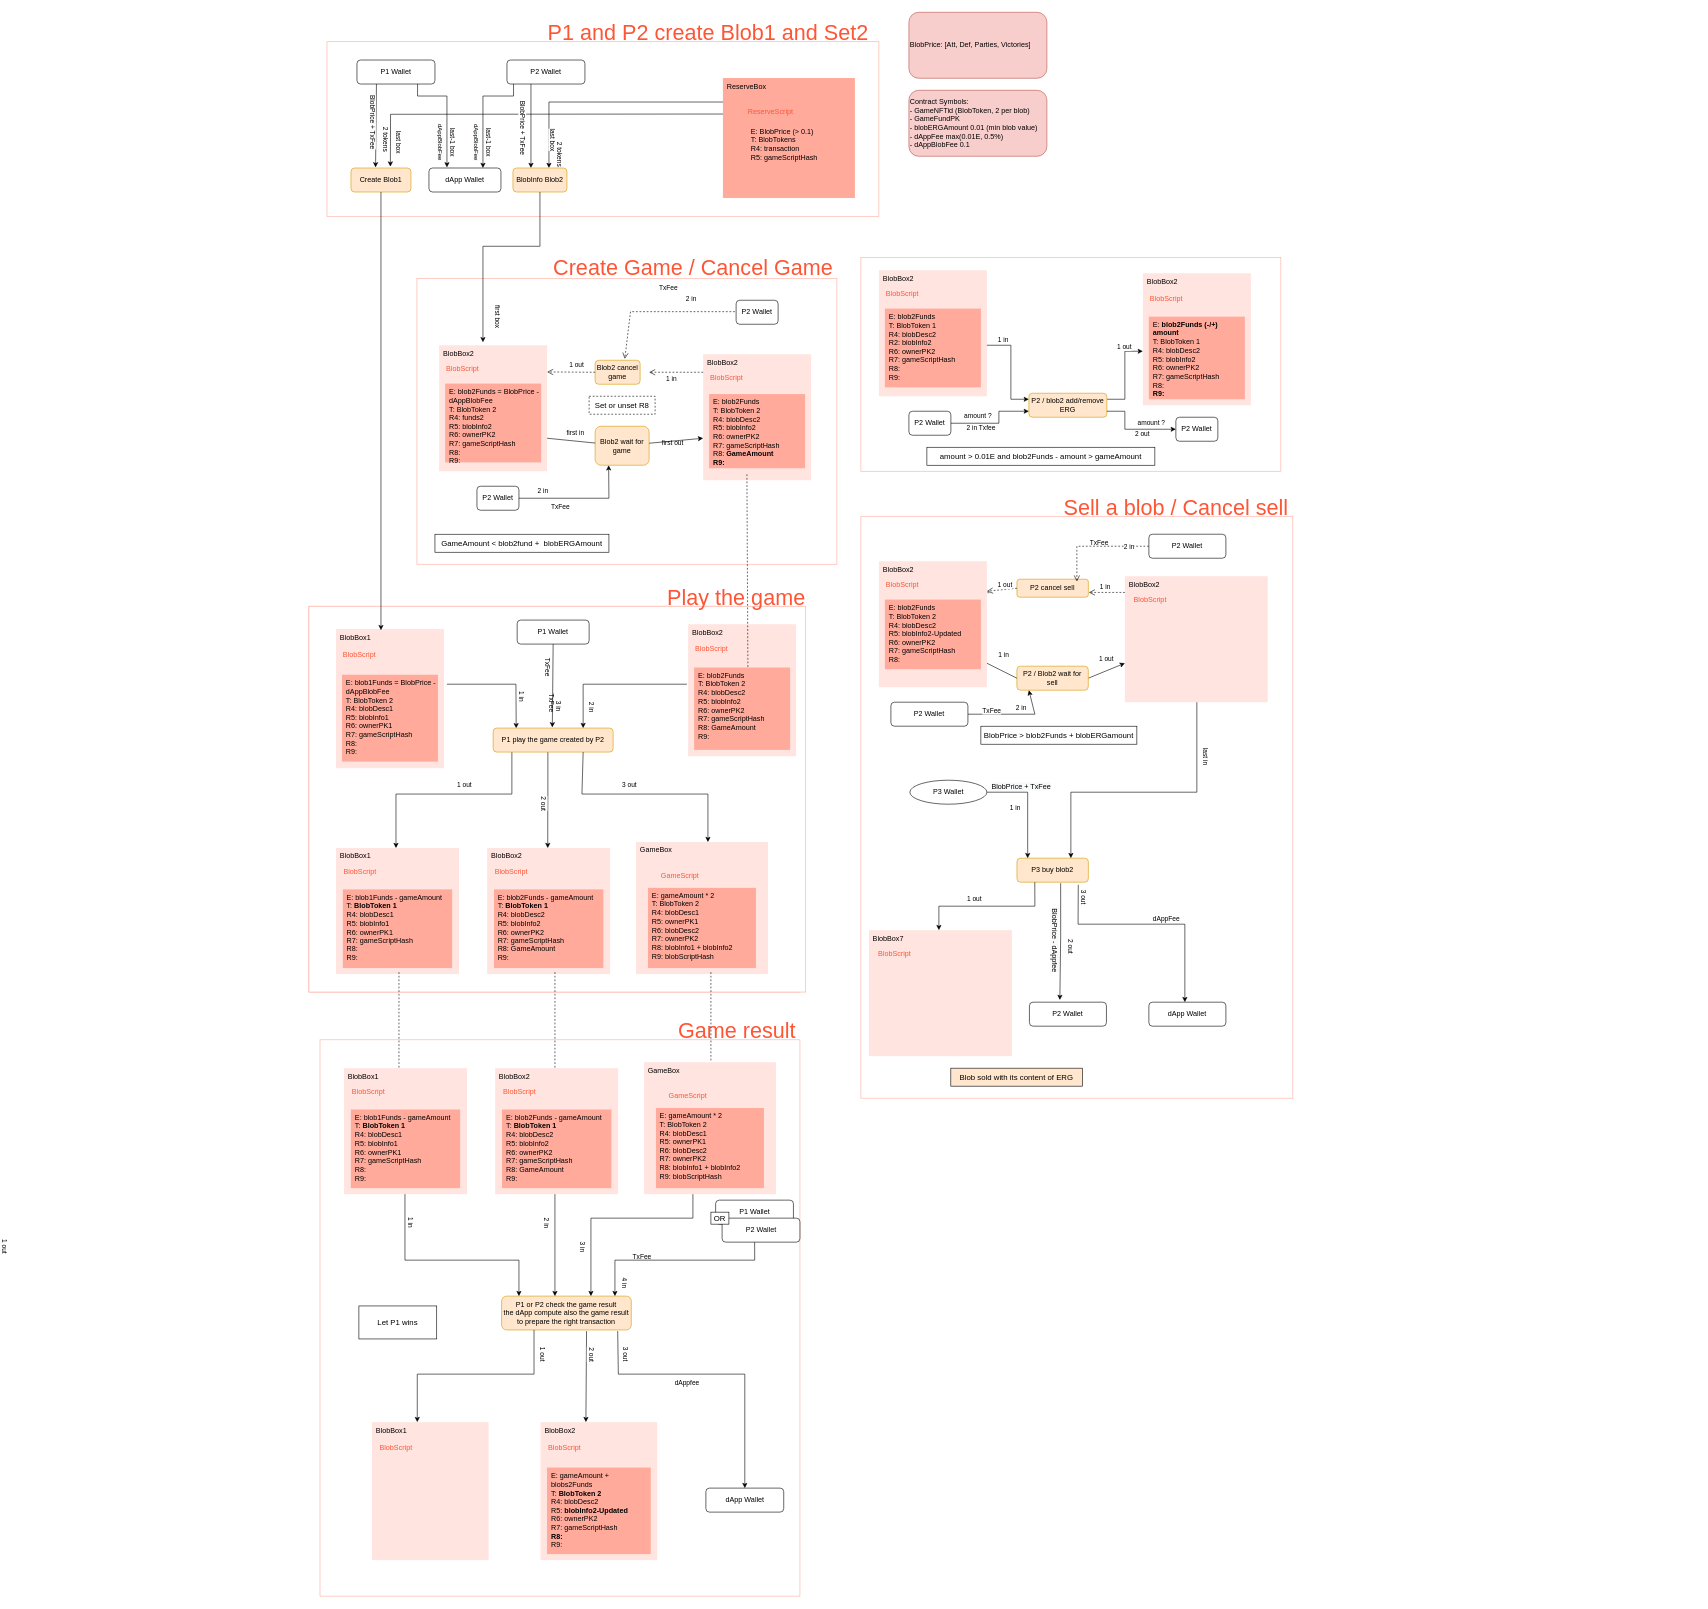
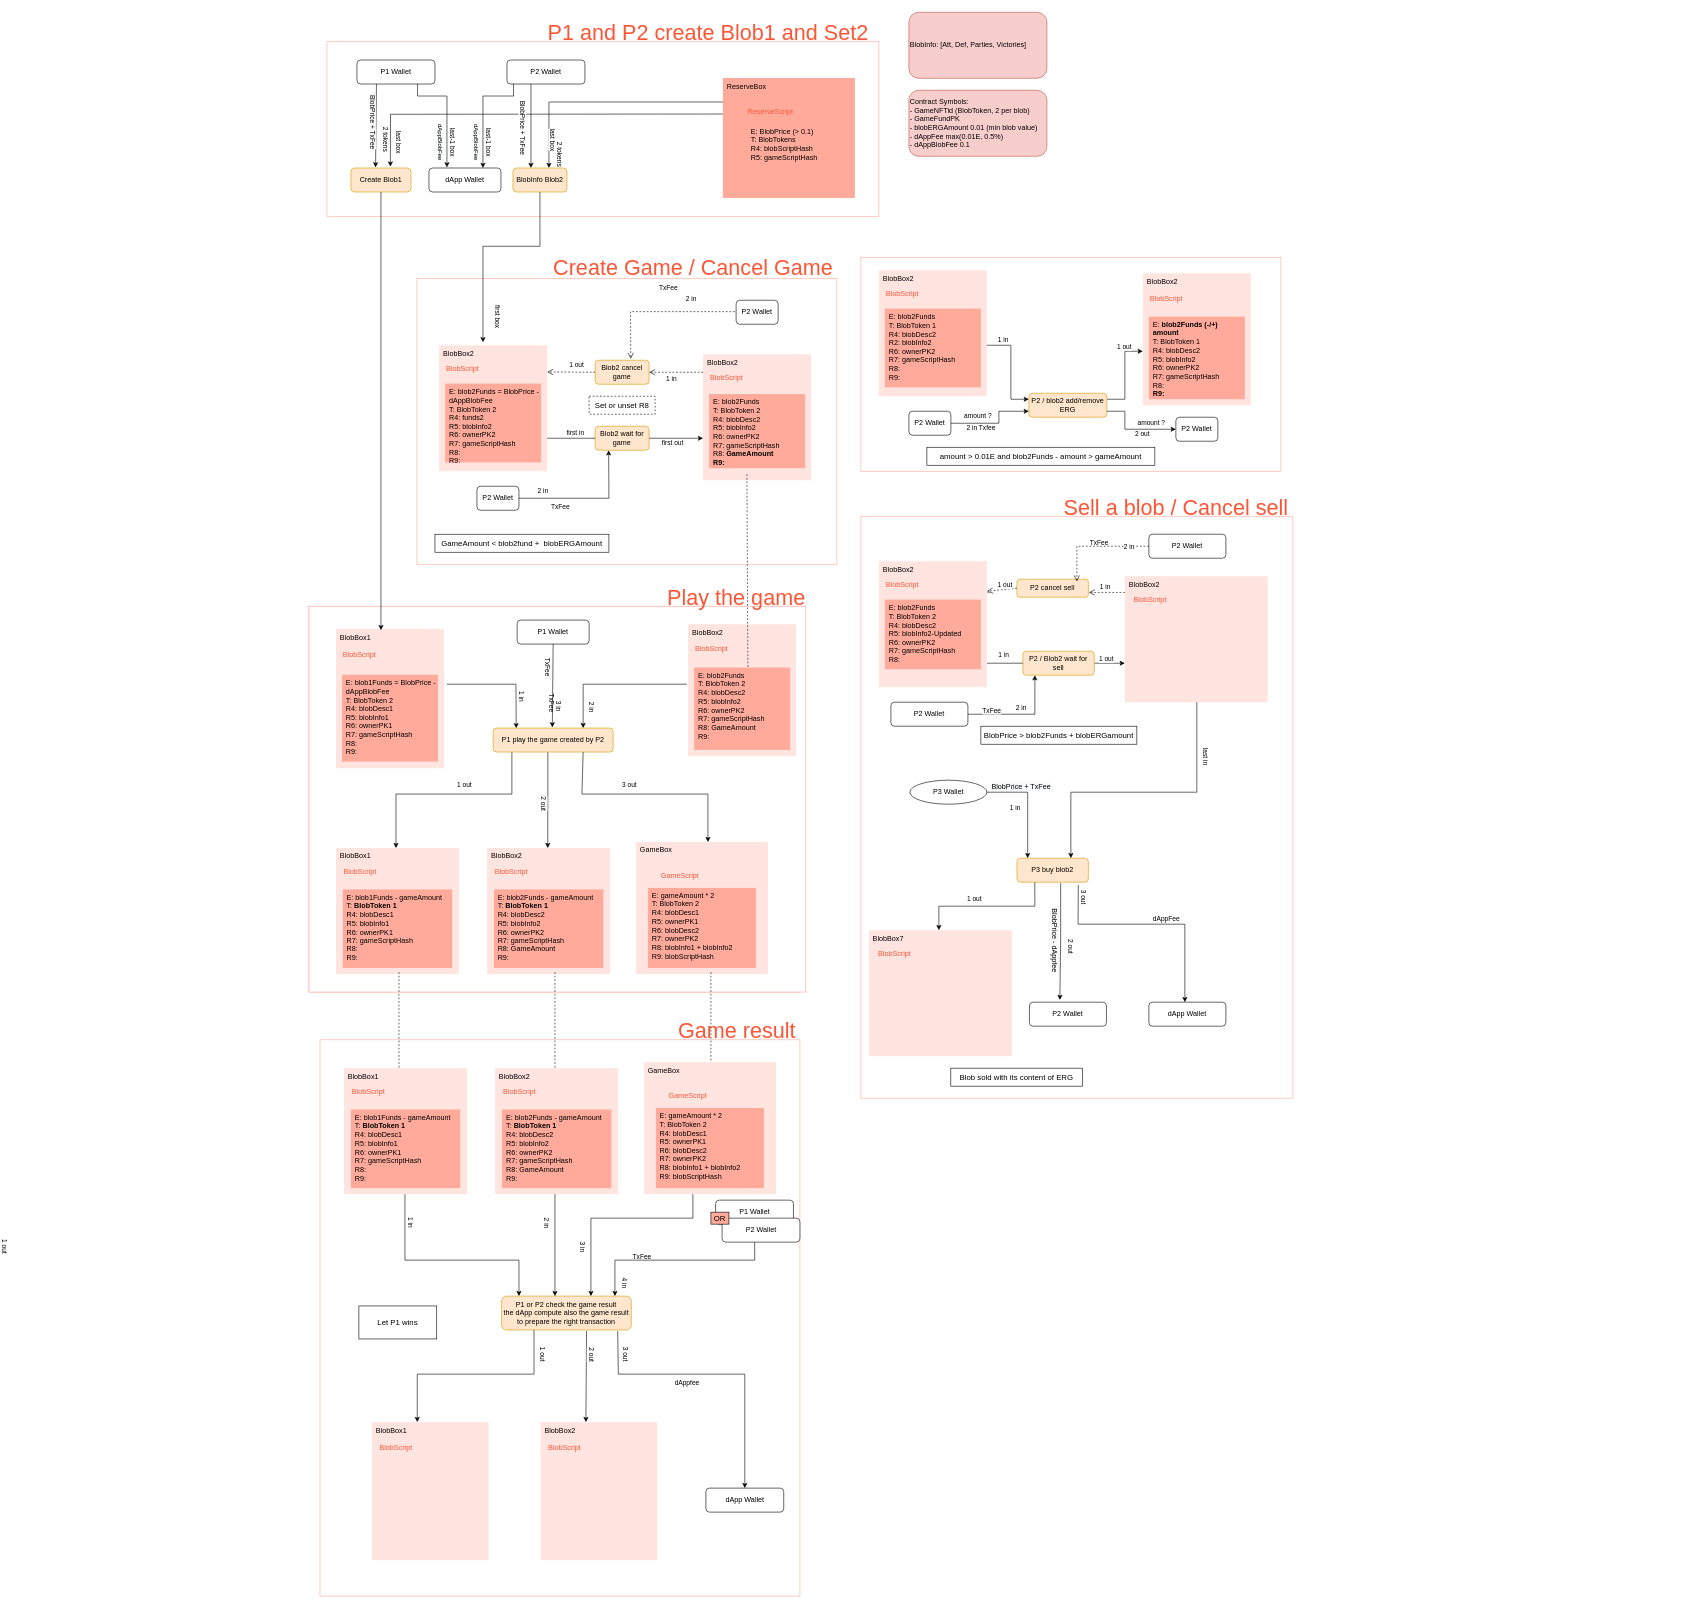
(978, 45) -> (978, 45)
(791, 197) -> (791, 197)
(617, 372) -> (622, 372)
(622, 446) -> (622, 438)
(1052, 678) -> (1058, 663)
(1016, 1077) -> (1016, 1077)
(720, 1218) -> (720, 1218)
(599, 1511) -> none
